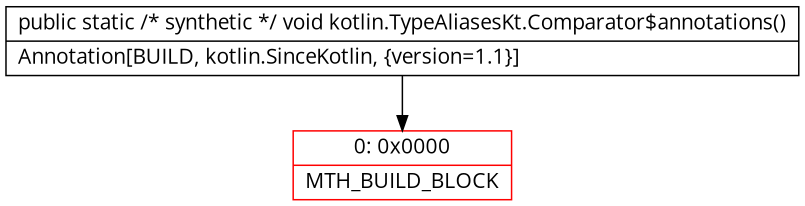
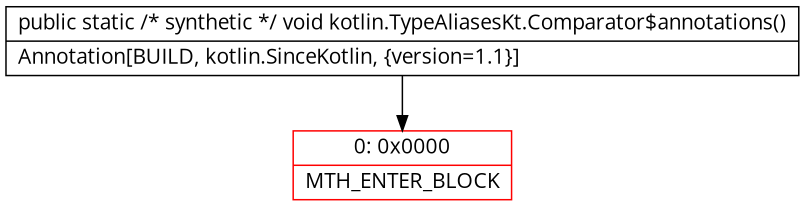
(402, 182) -> (402, 182)
